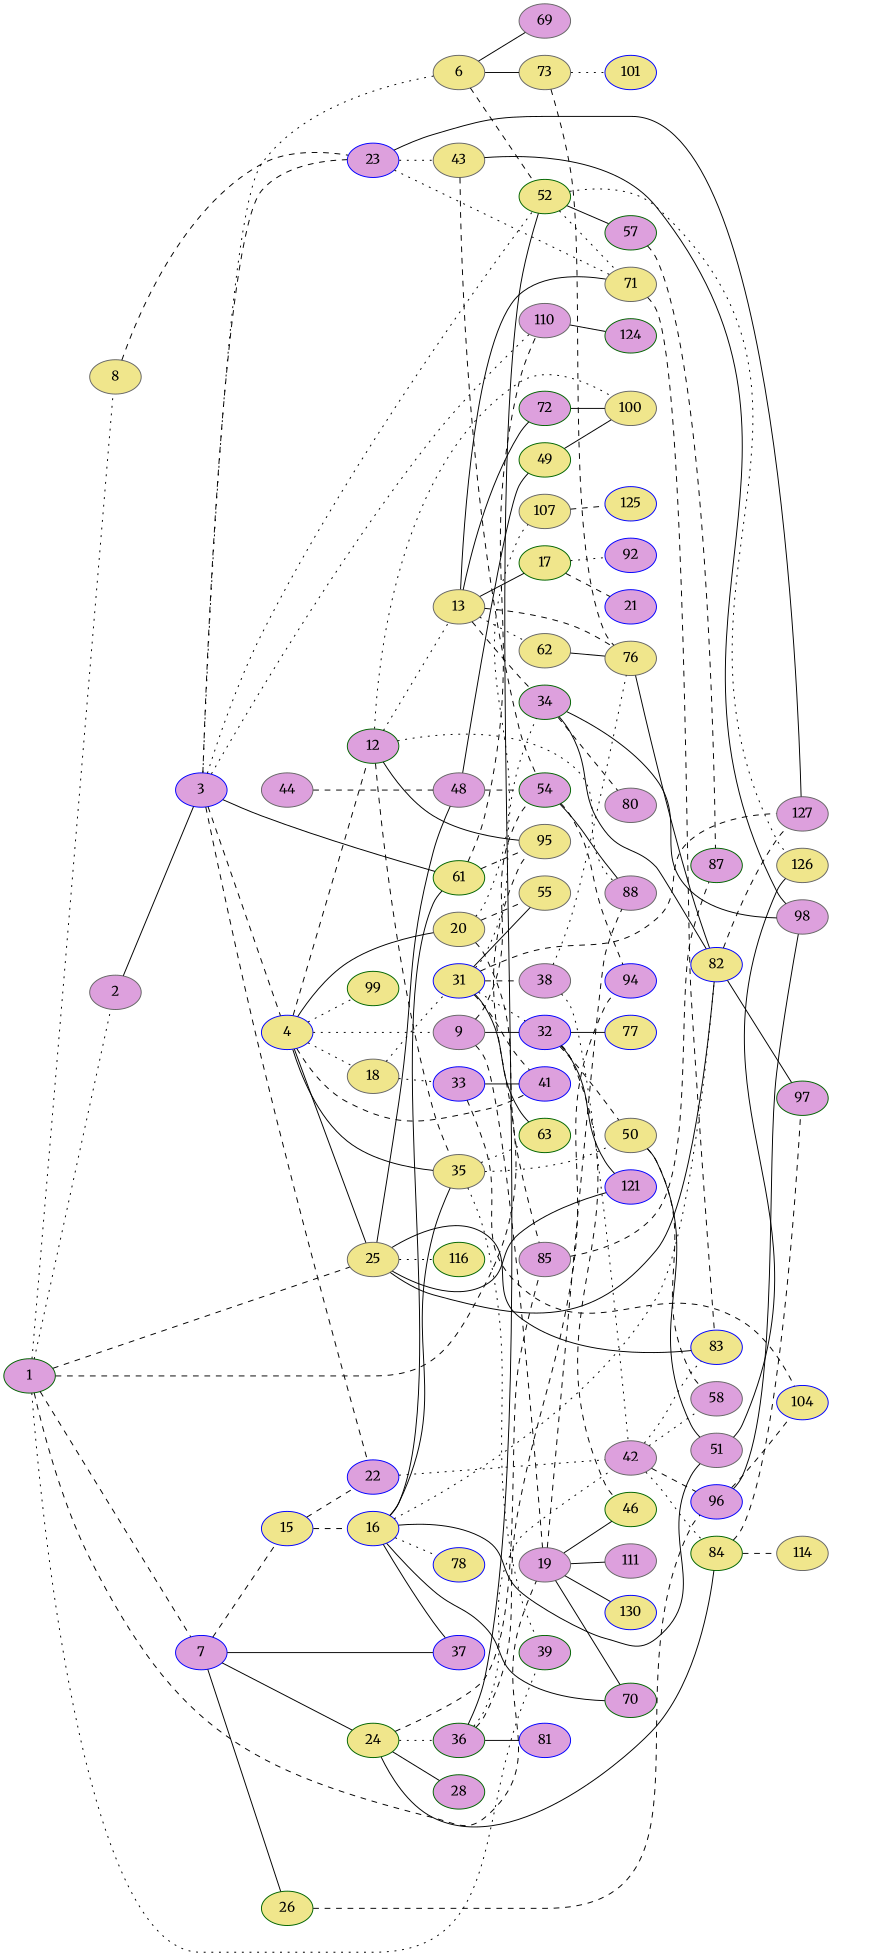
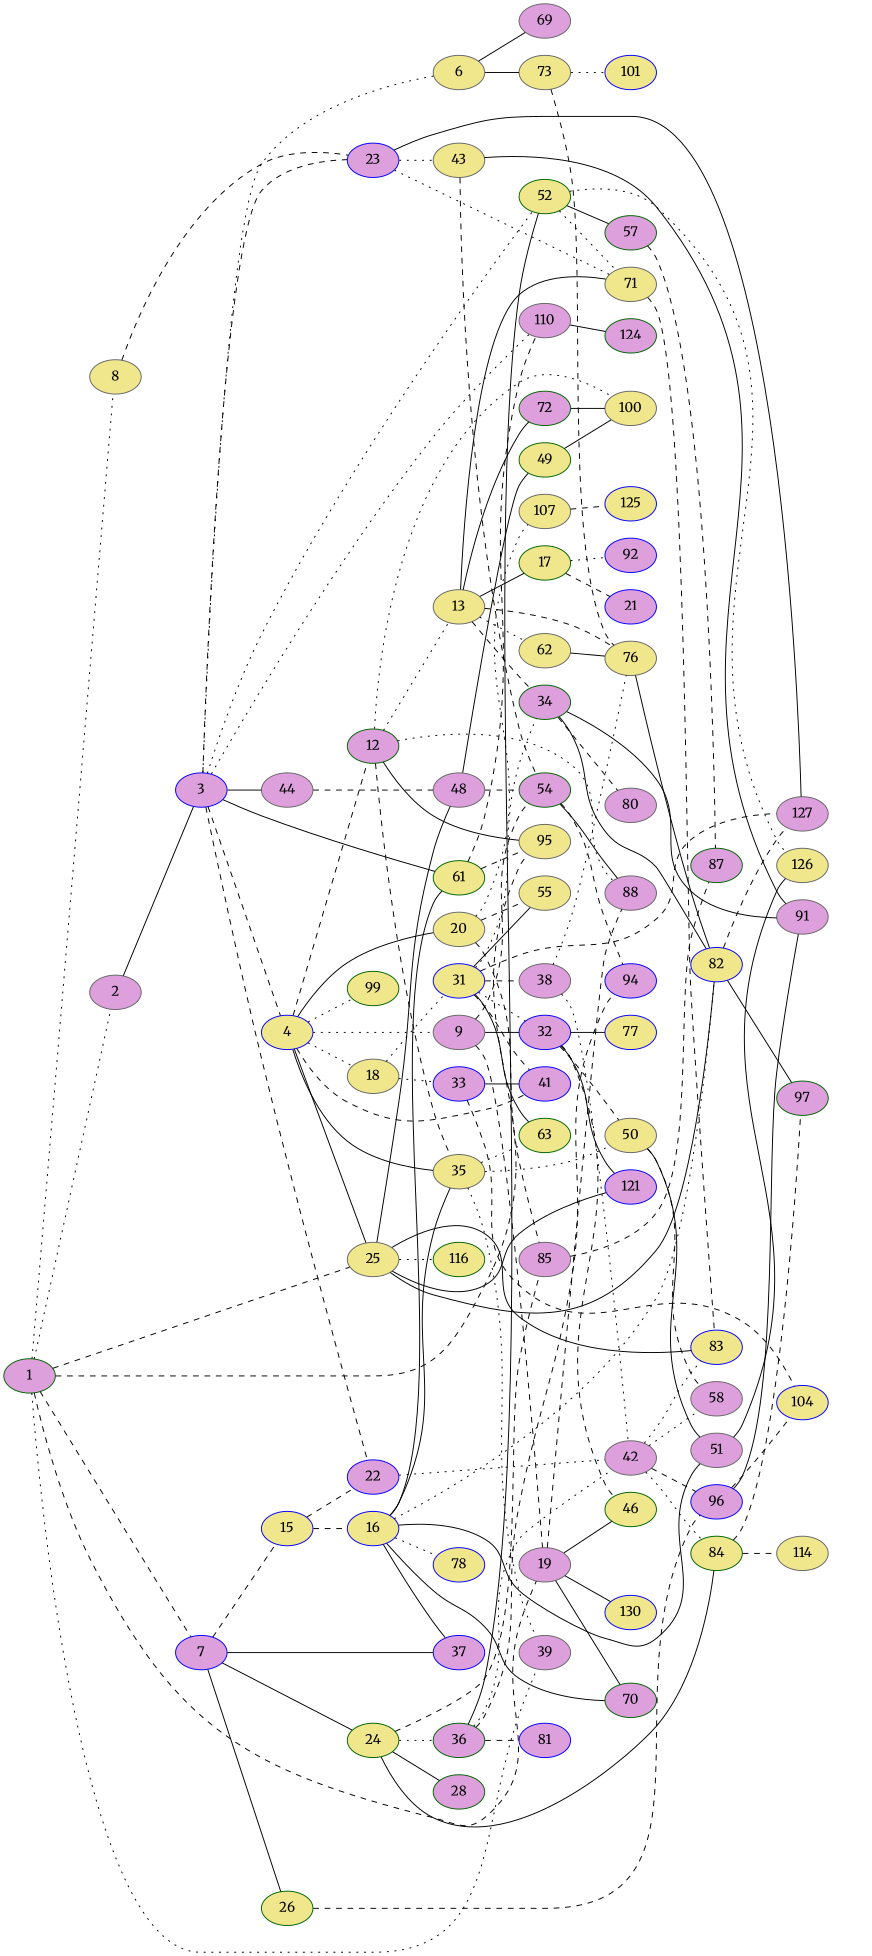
(502, 134) -> none
none -> (244, 790)
(802, 917) -> (802, 917)
(631, 1561) -> none
(545, 1653) -> (545, 1653)
(502, 1740) -> (502, 1740)
